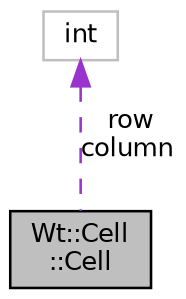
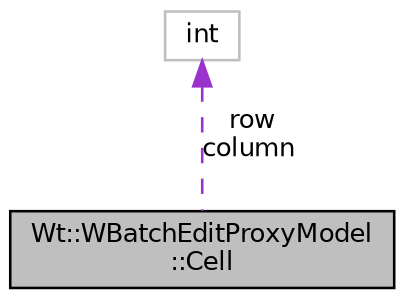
(81, 250) -> (202, 250)
